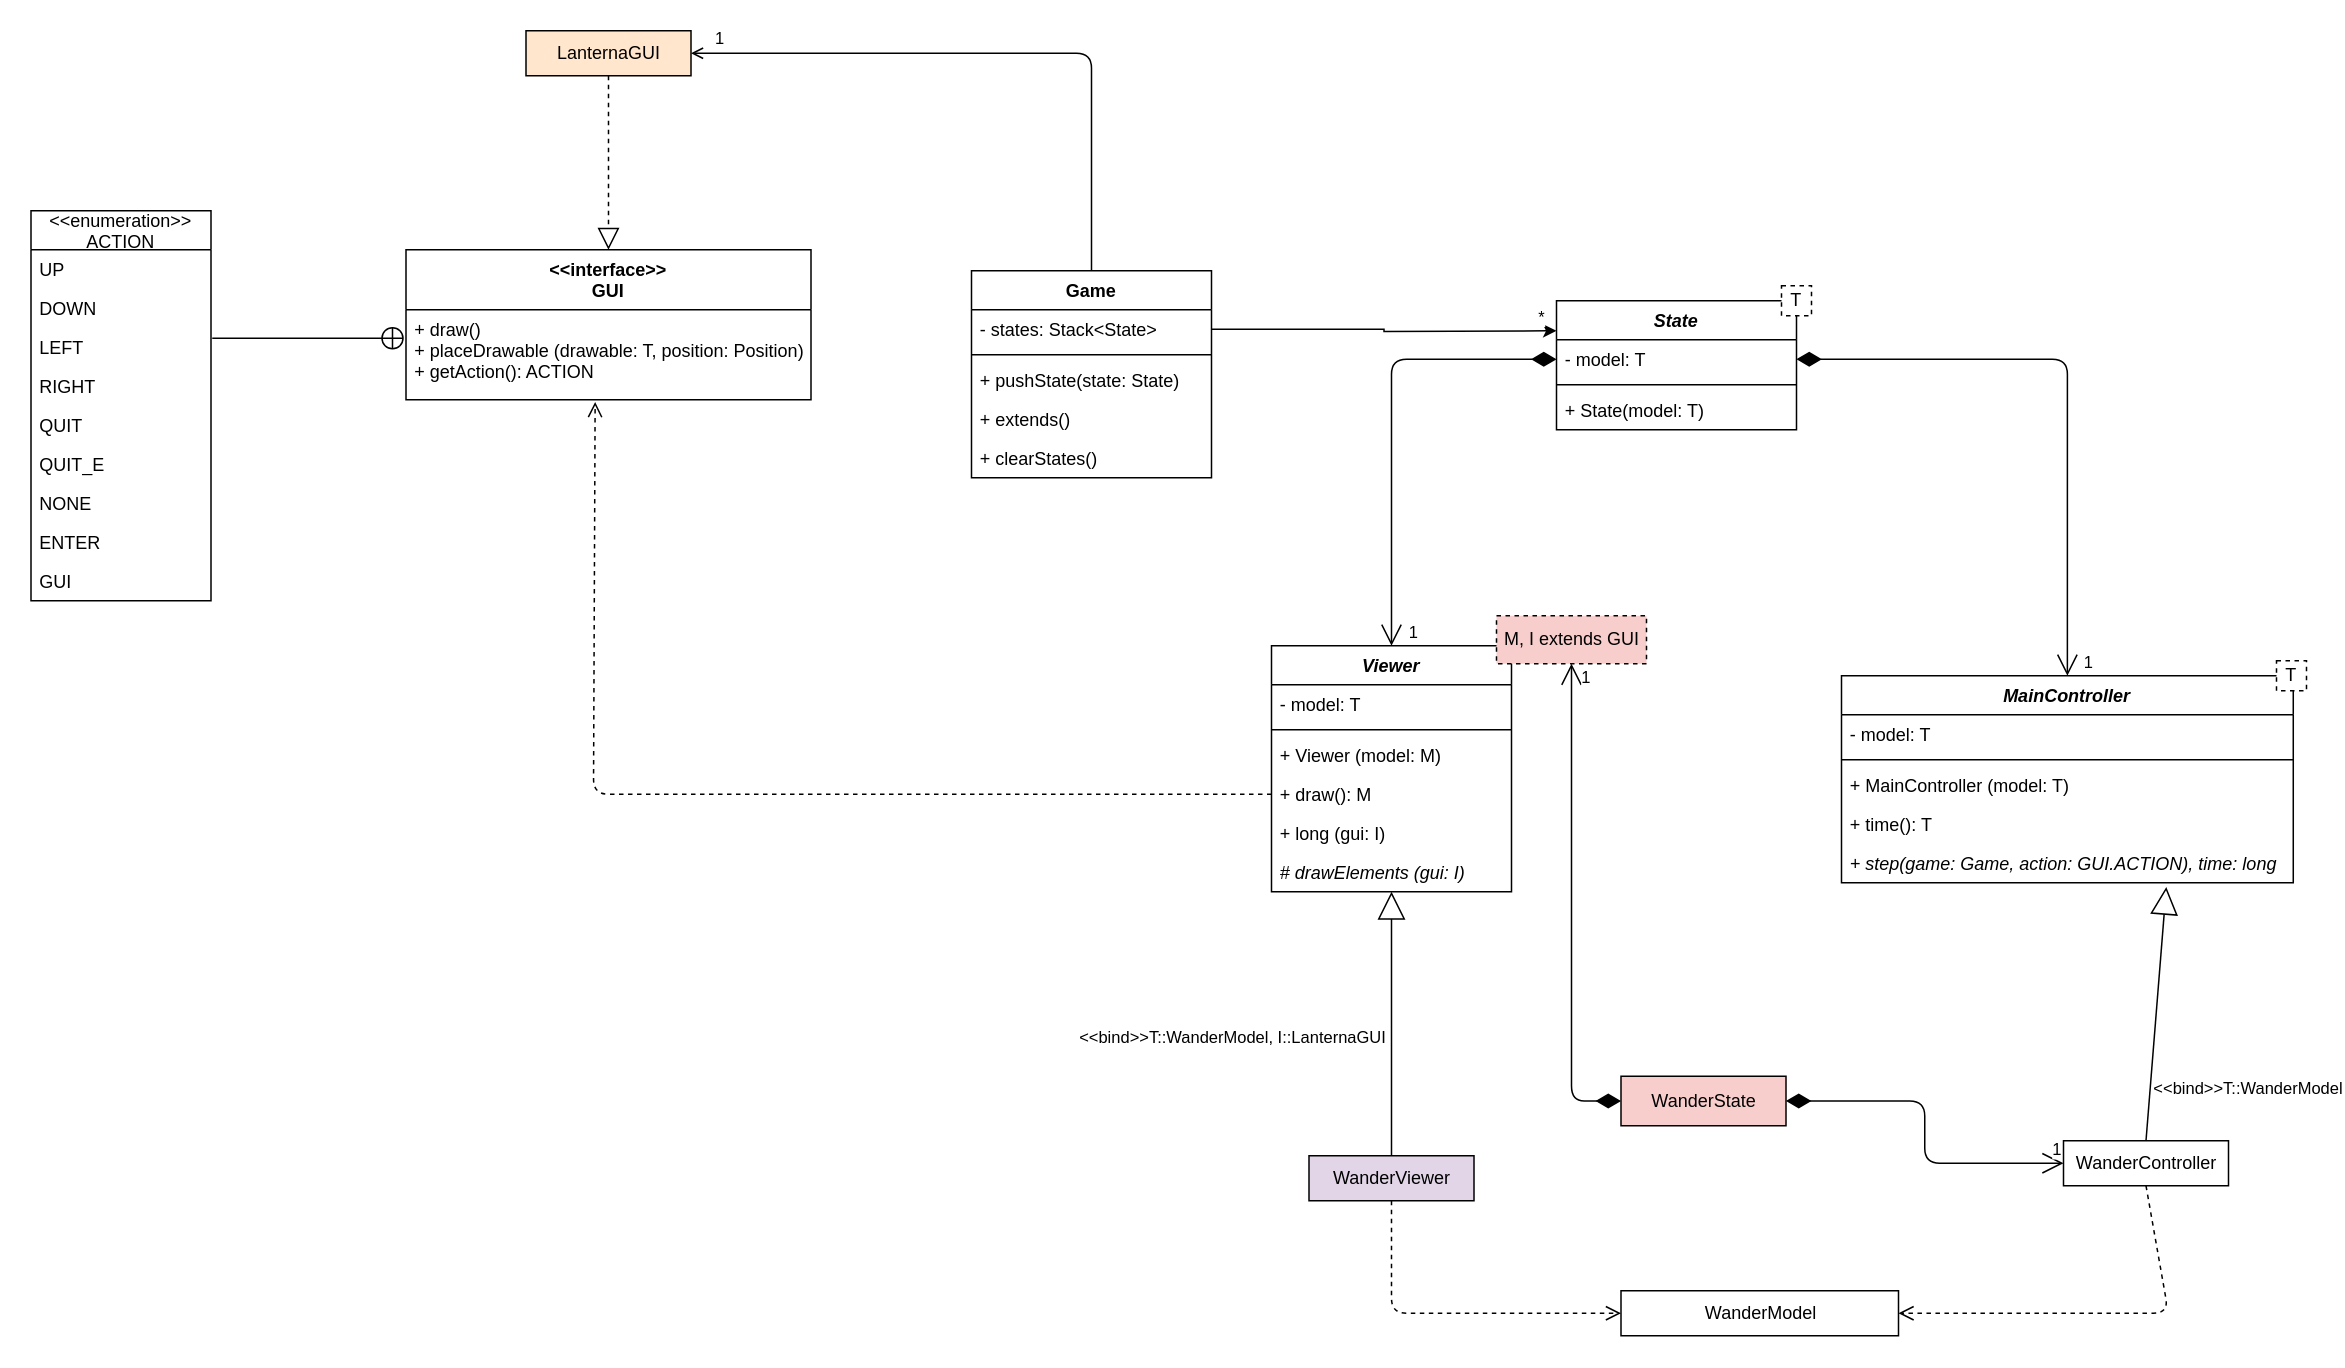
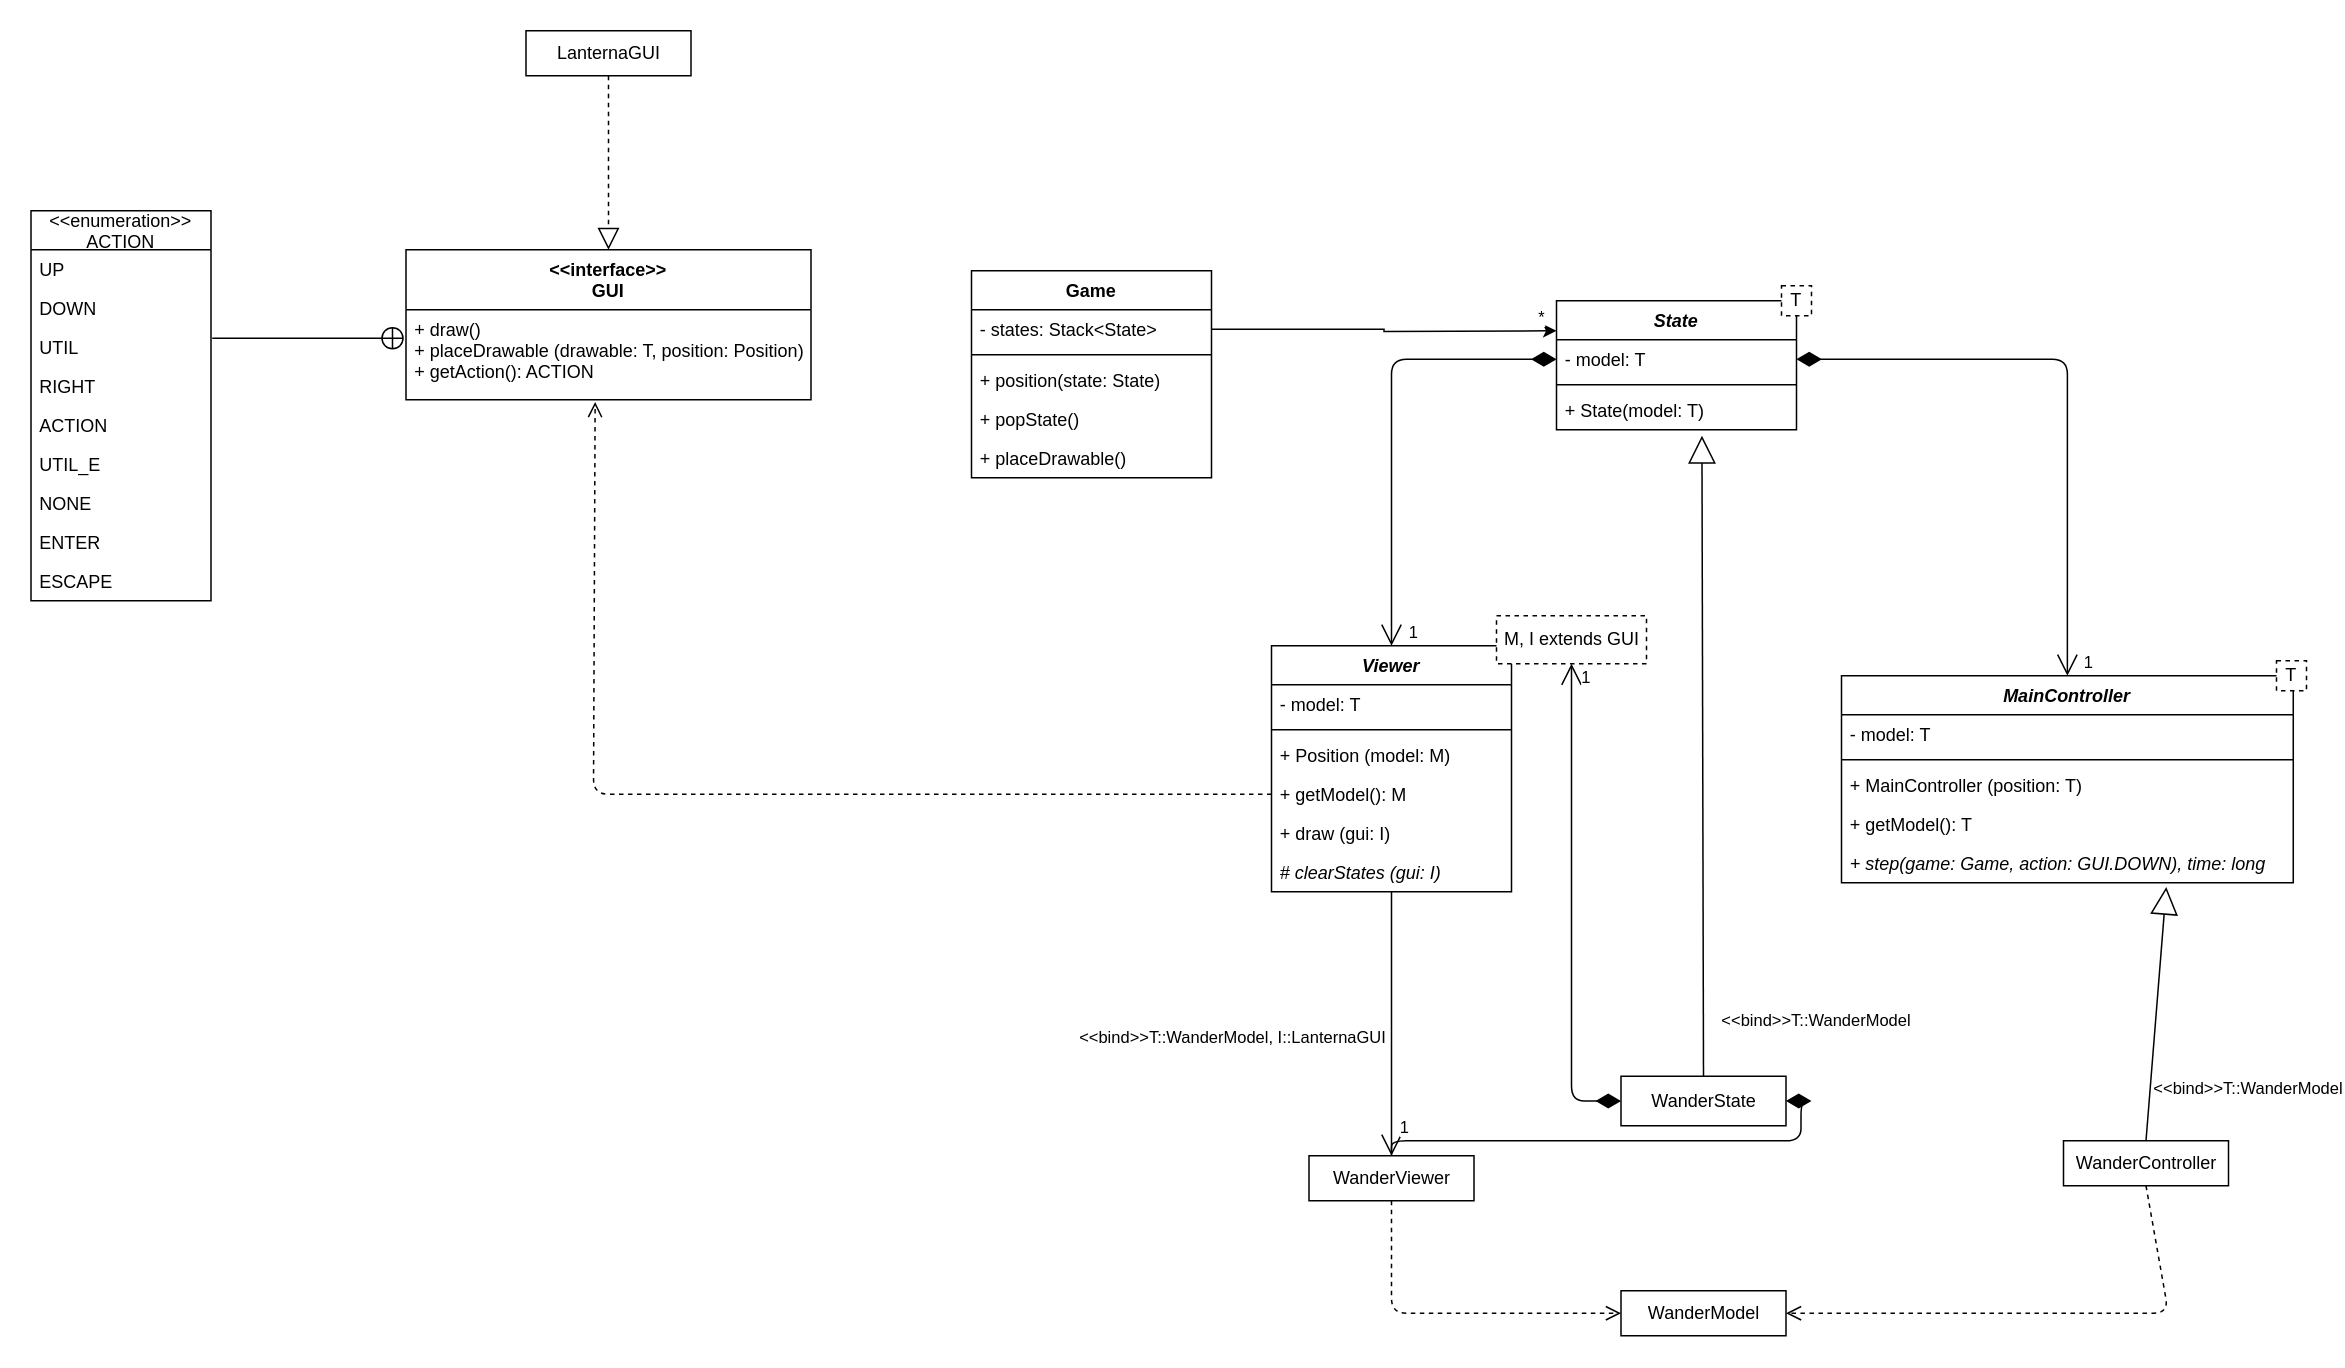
(608, 53) -> (608, 53)
(996, 53) -> none
(59, 348) -> (59, 348)
(1098, 381) -> (1089, 381)
(1033, 420) -> (1038, 420)
(59, 426) -> (69, 426)
(1050, 459) -> (1058, 459)
(69, 465) -> (69, 465)
(54, 582) -> (69, 582)
(1571, 640) -> (1571, 640)
(1361, 756) -> (1369, 756)
none -> (1703, 770)
(1967, 786) -> (1980, 786)
(1328, 795) -> (1346, 795)
(1896, 825) -> (1916, 825)
(1341, 834) -> (1343, 834)
(2066, 864) -> (2056, 864)
(1381, 873) -> (1376, 873)
(1391, 920) -> (1391, 908)
(1703, 1101) -> (1703, 1101)
(1925, 1142) -> (1610, 1141)
(1391, 1178) -> (1391, 1178)
(1760, 1313) -> (1703, 1313)
